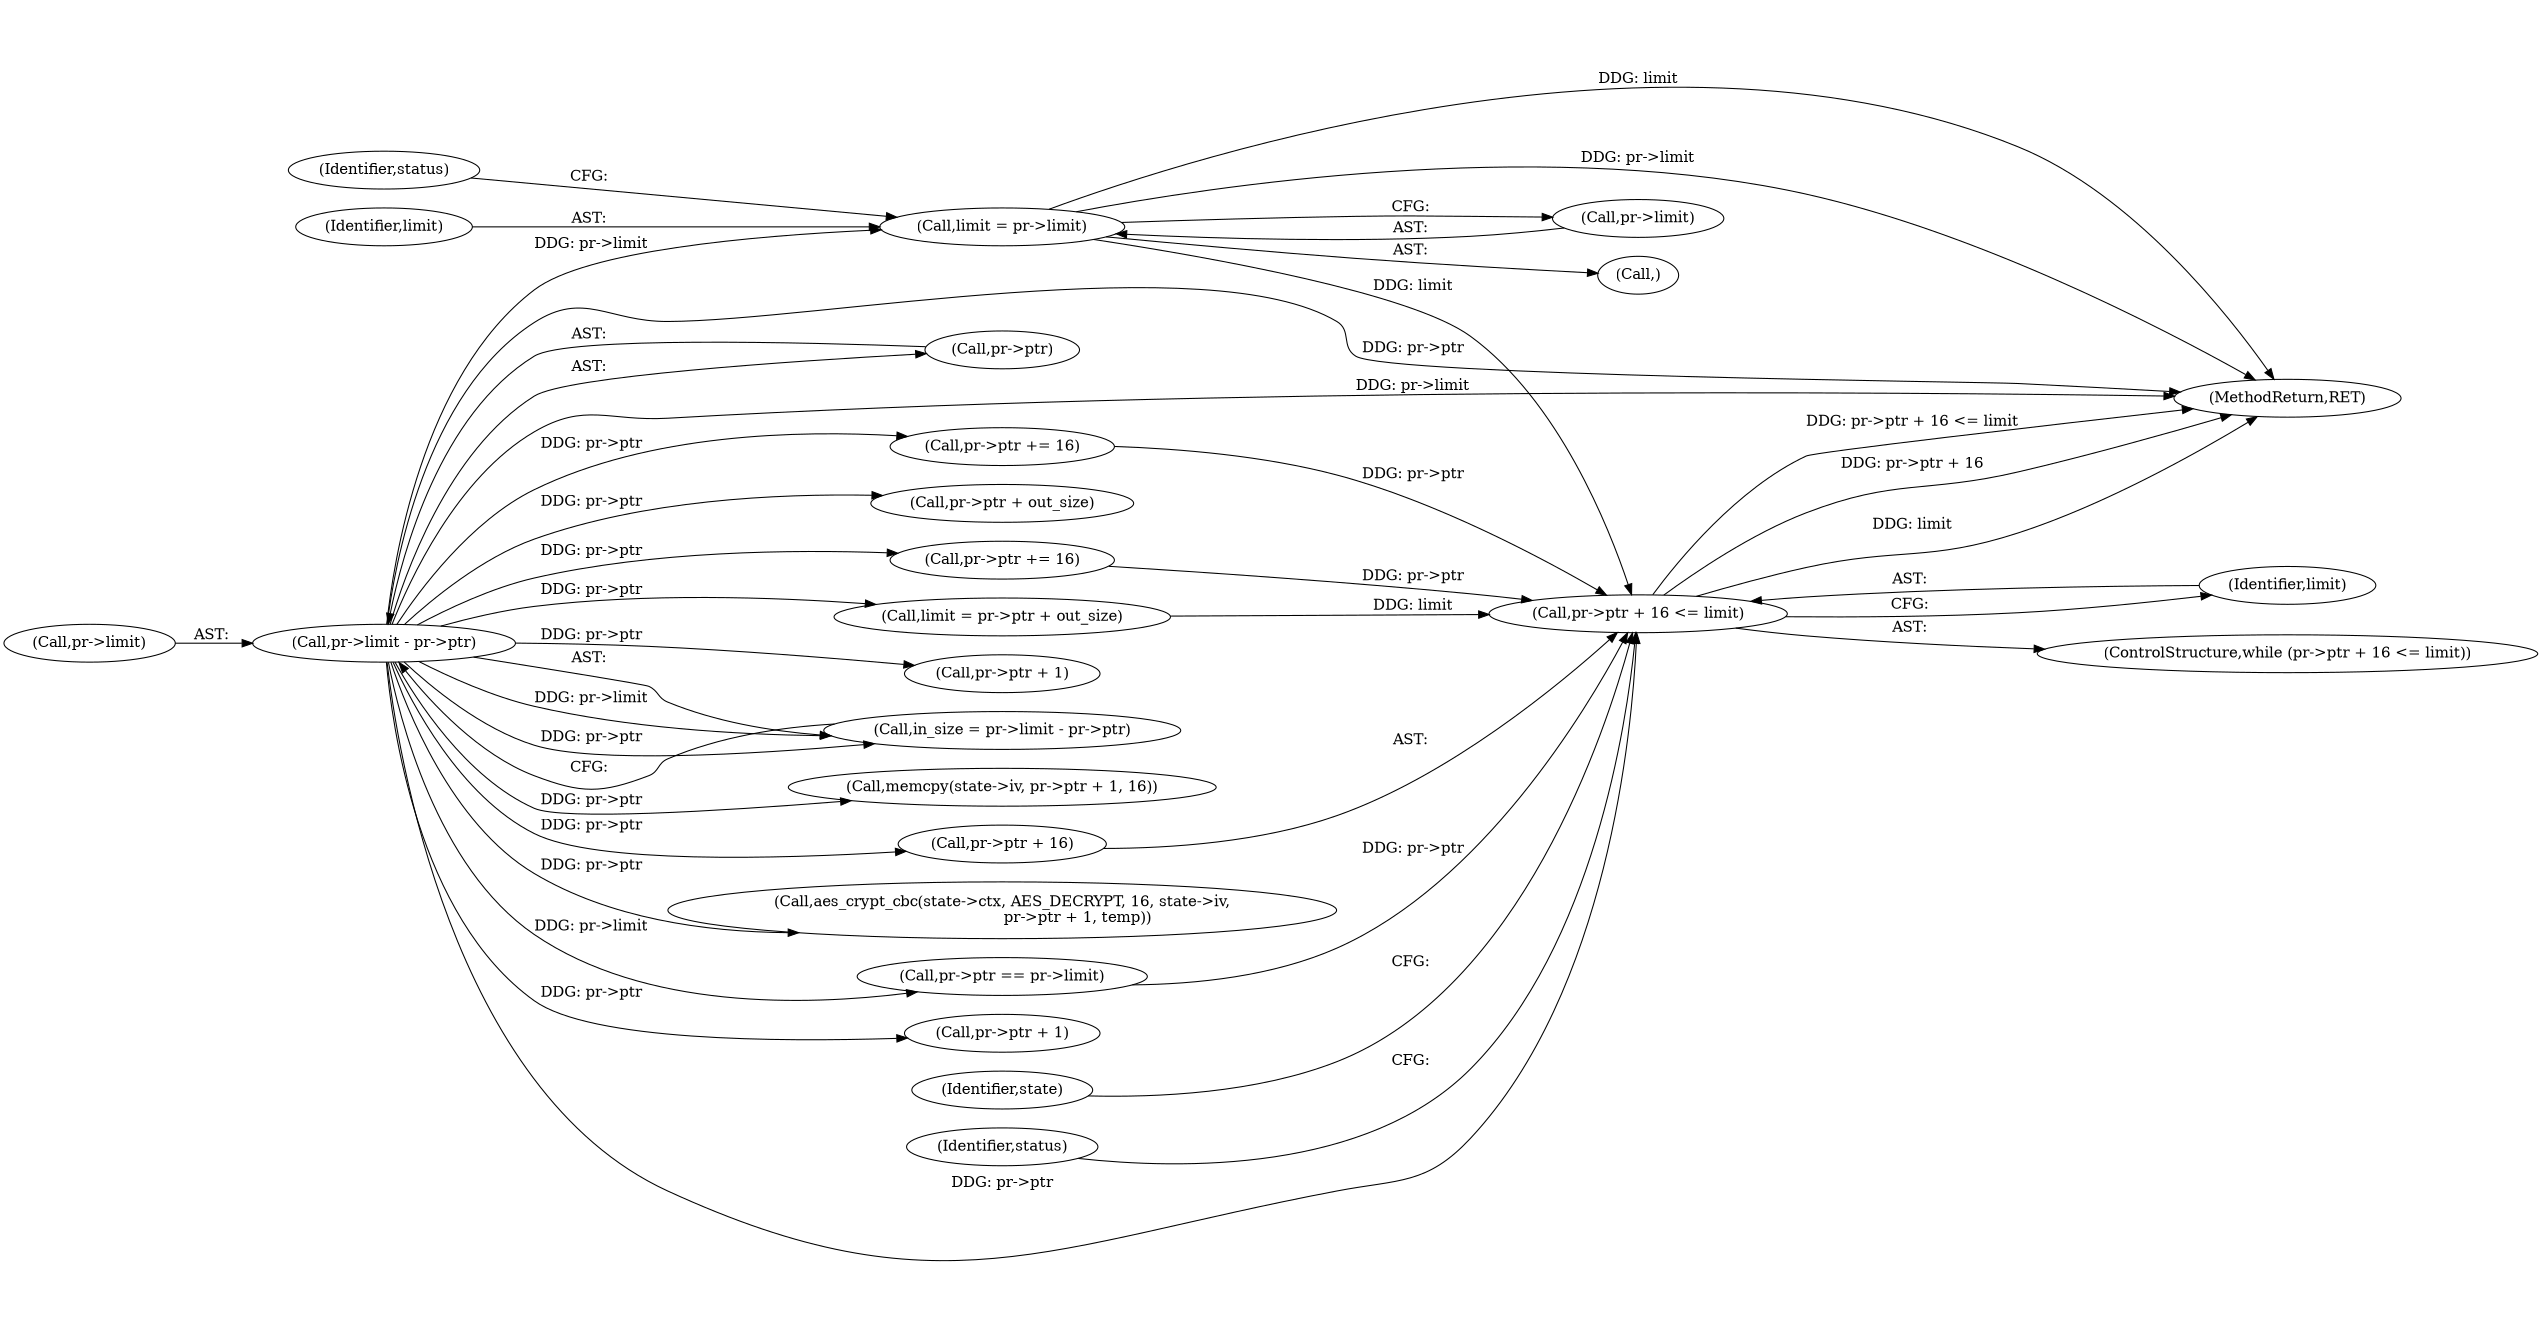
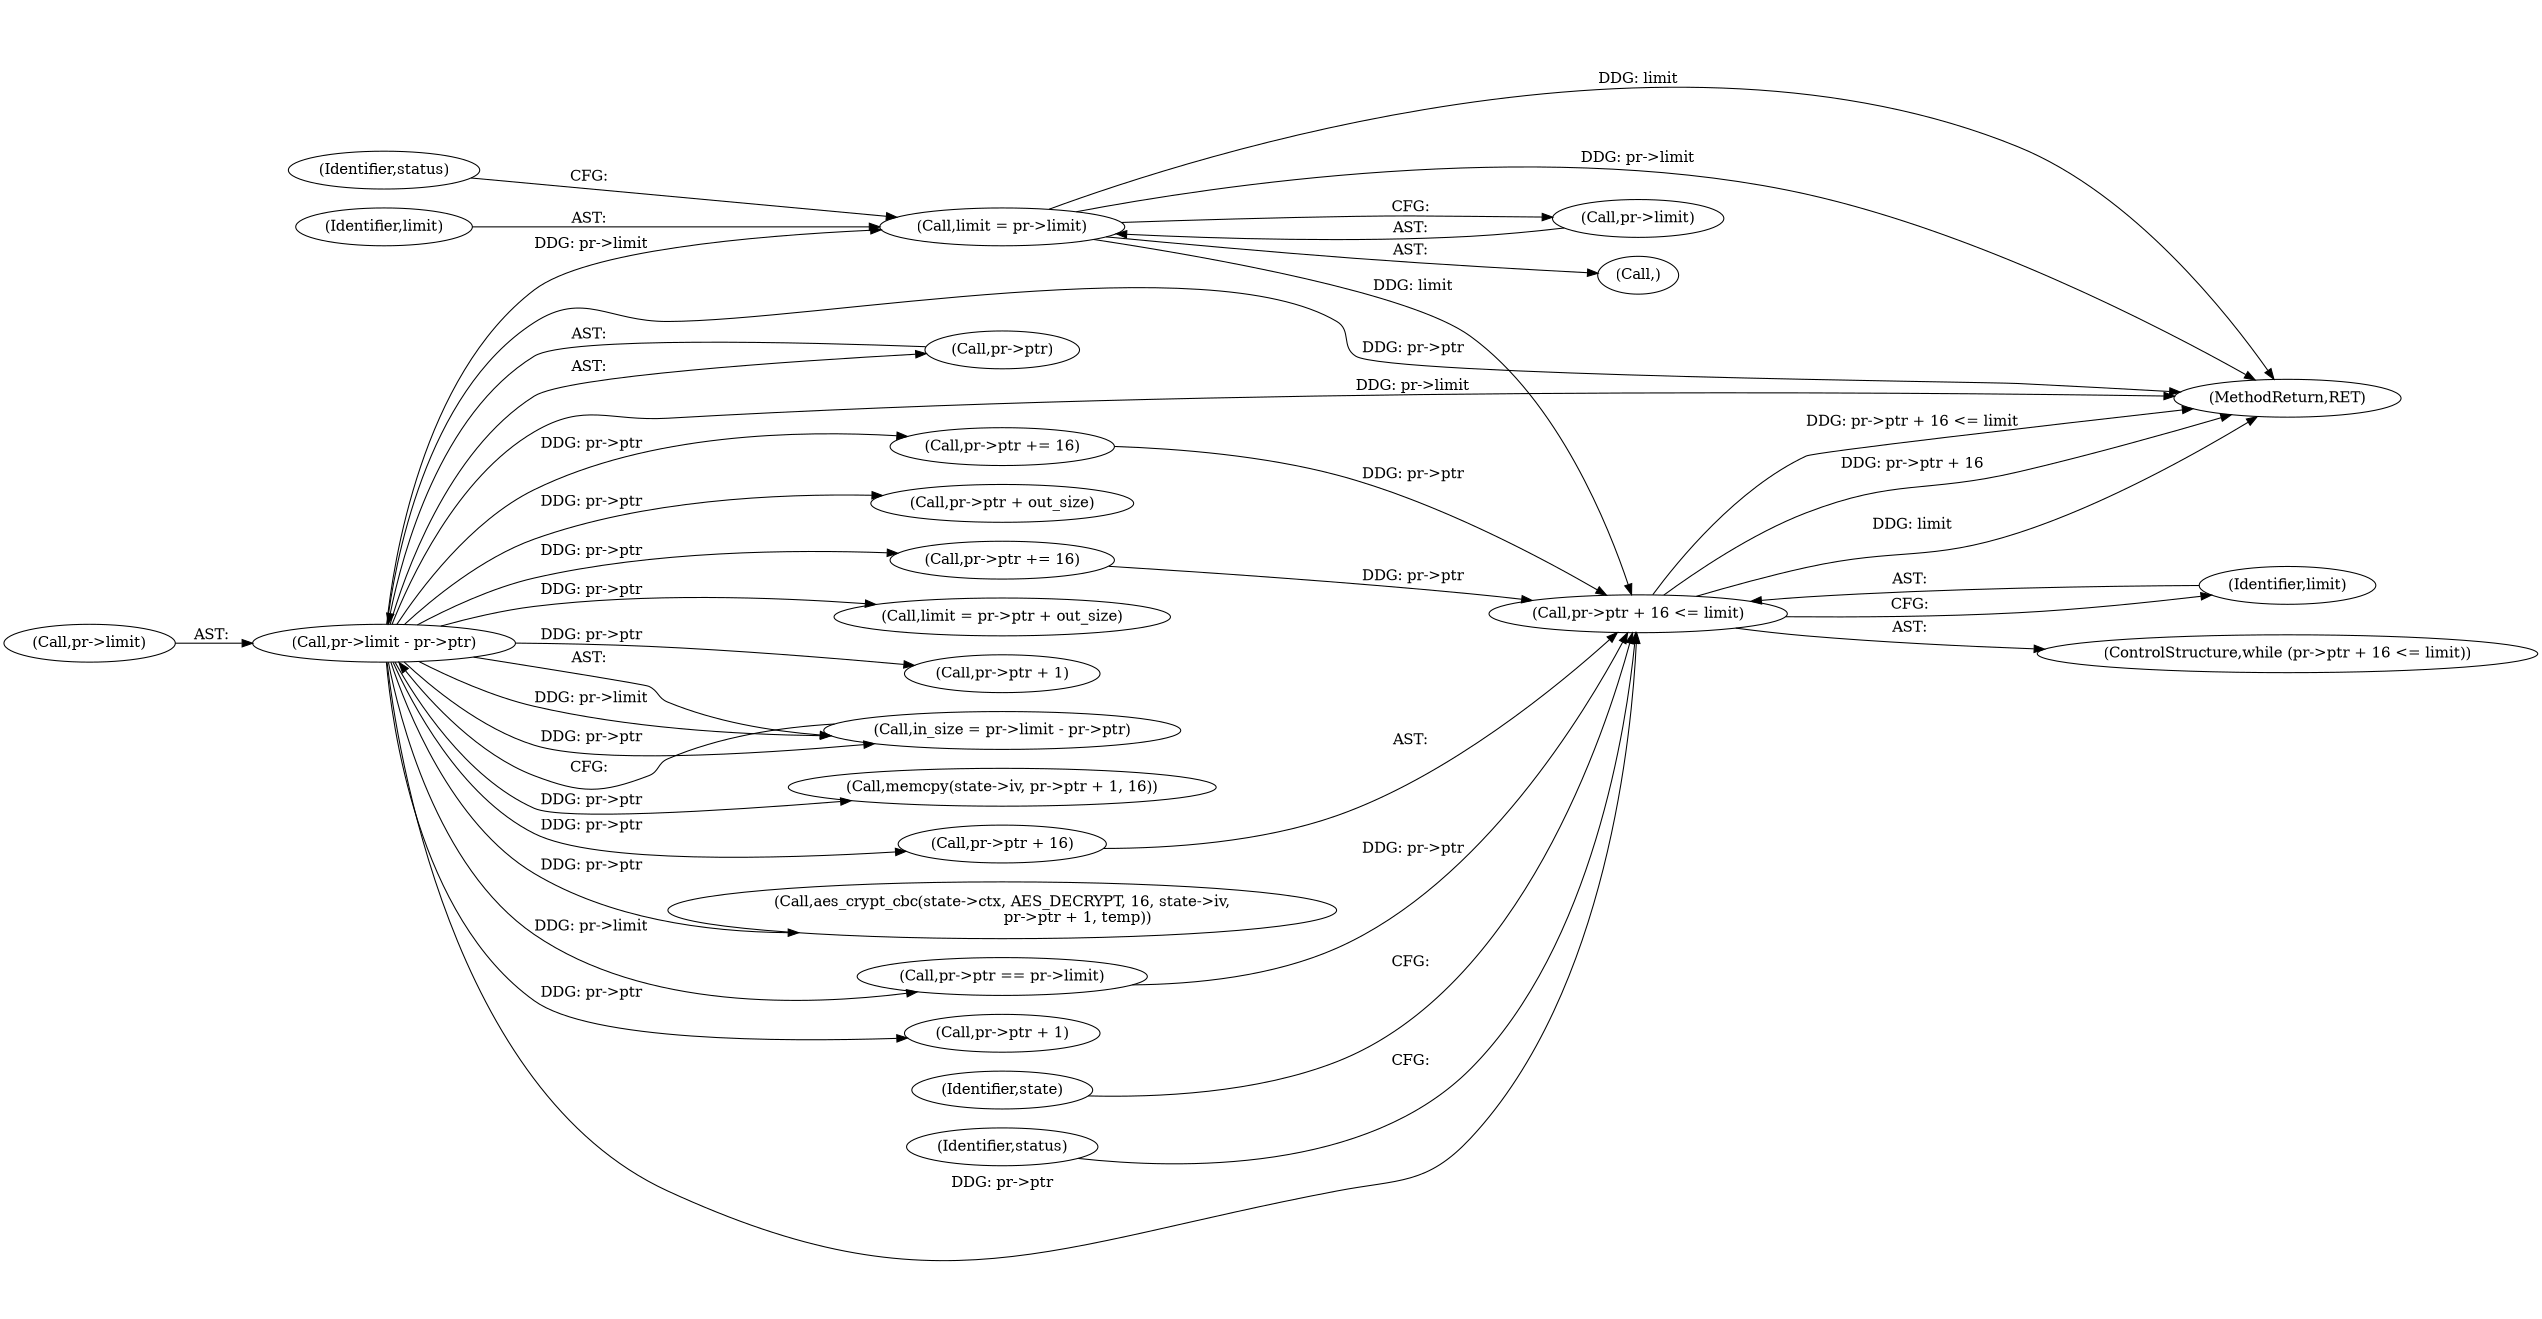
(1324, 615) -> none
